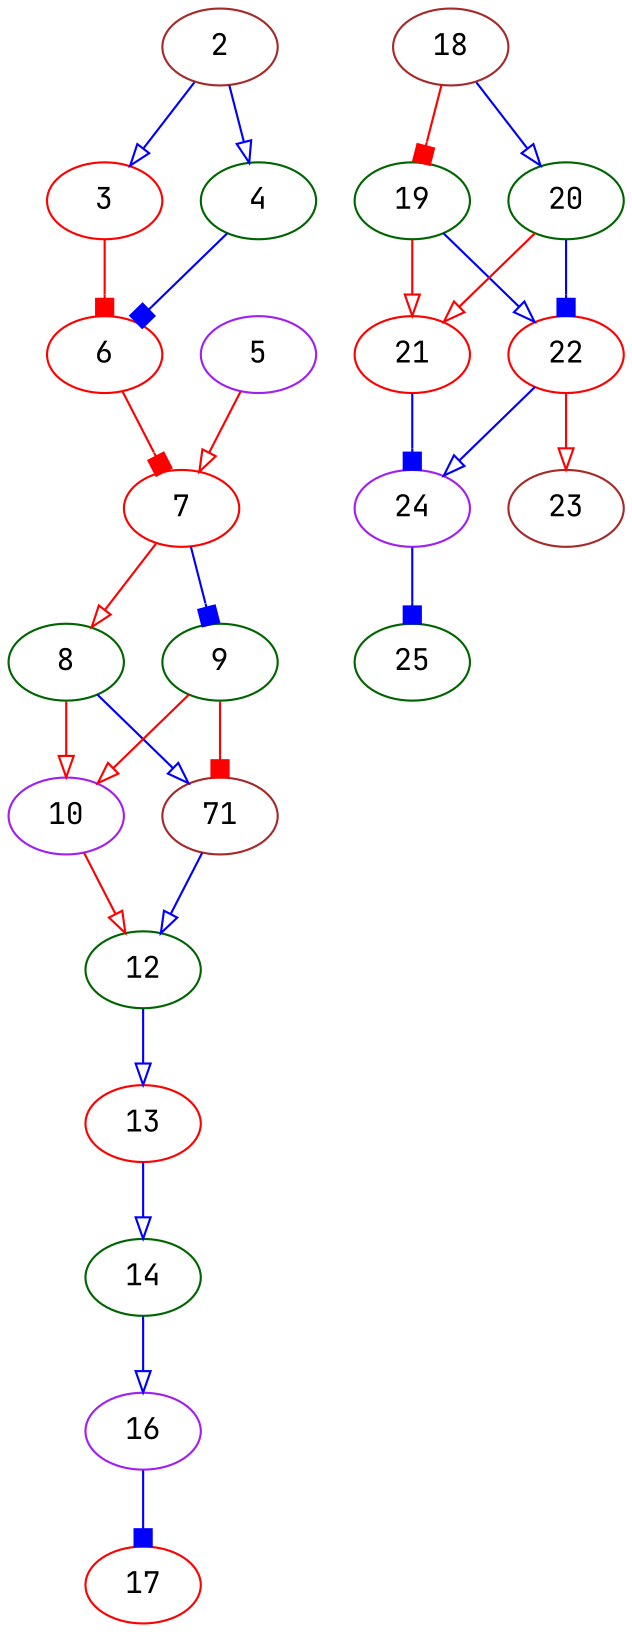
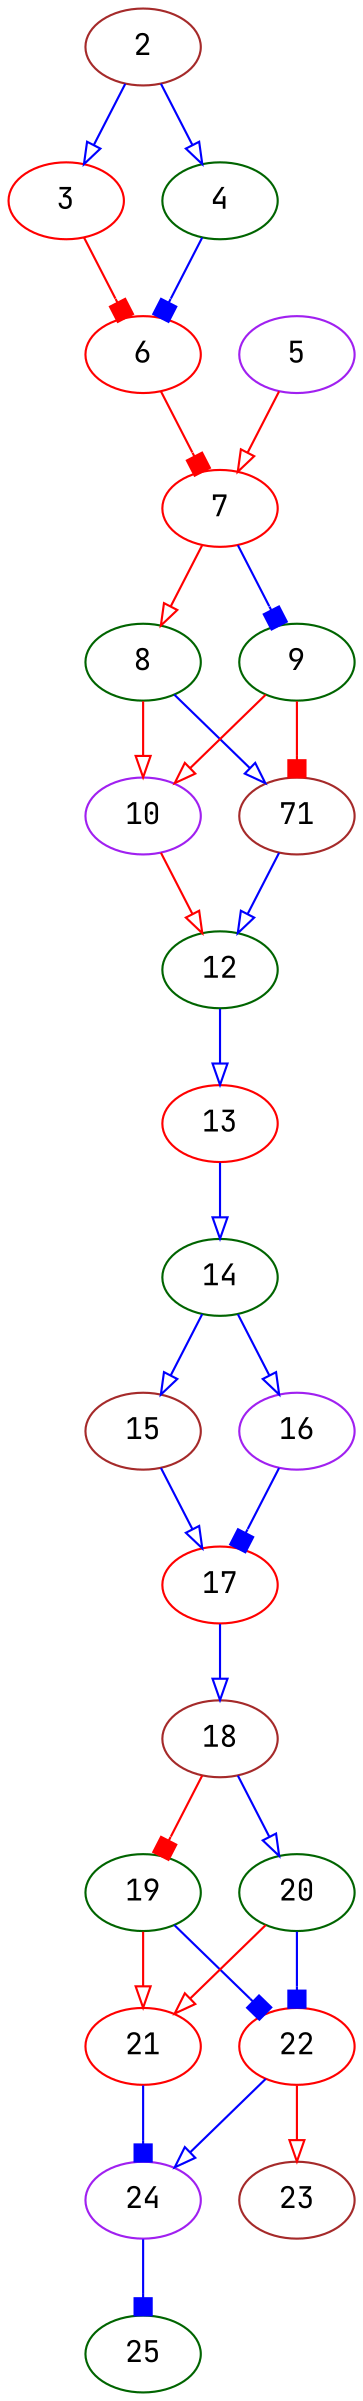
(479, 268) -> (210, 1960)
none -> (143, 1431)
none -> (220, 1651)
